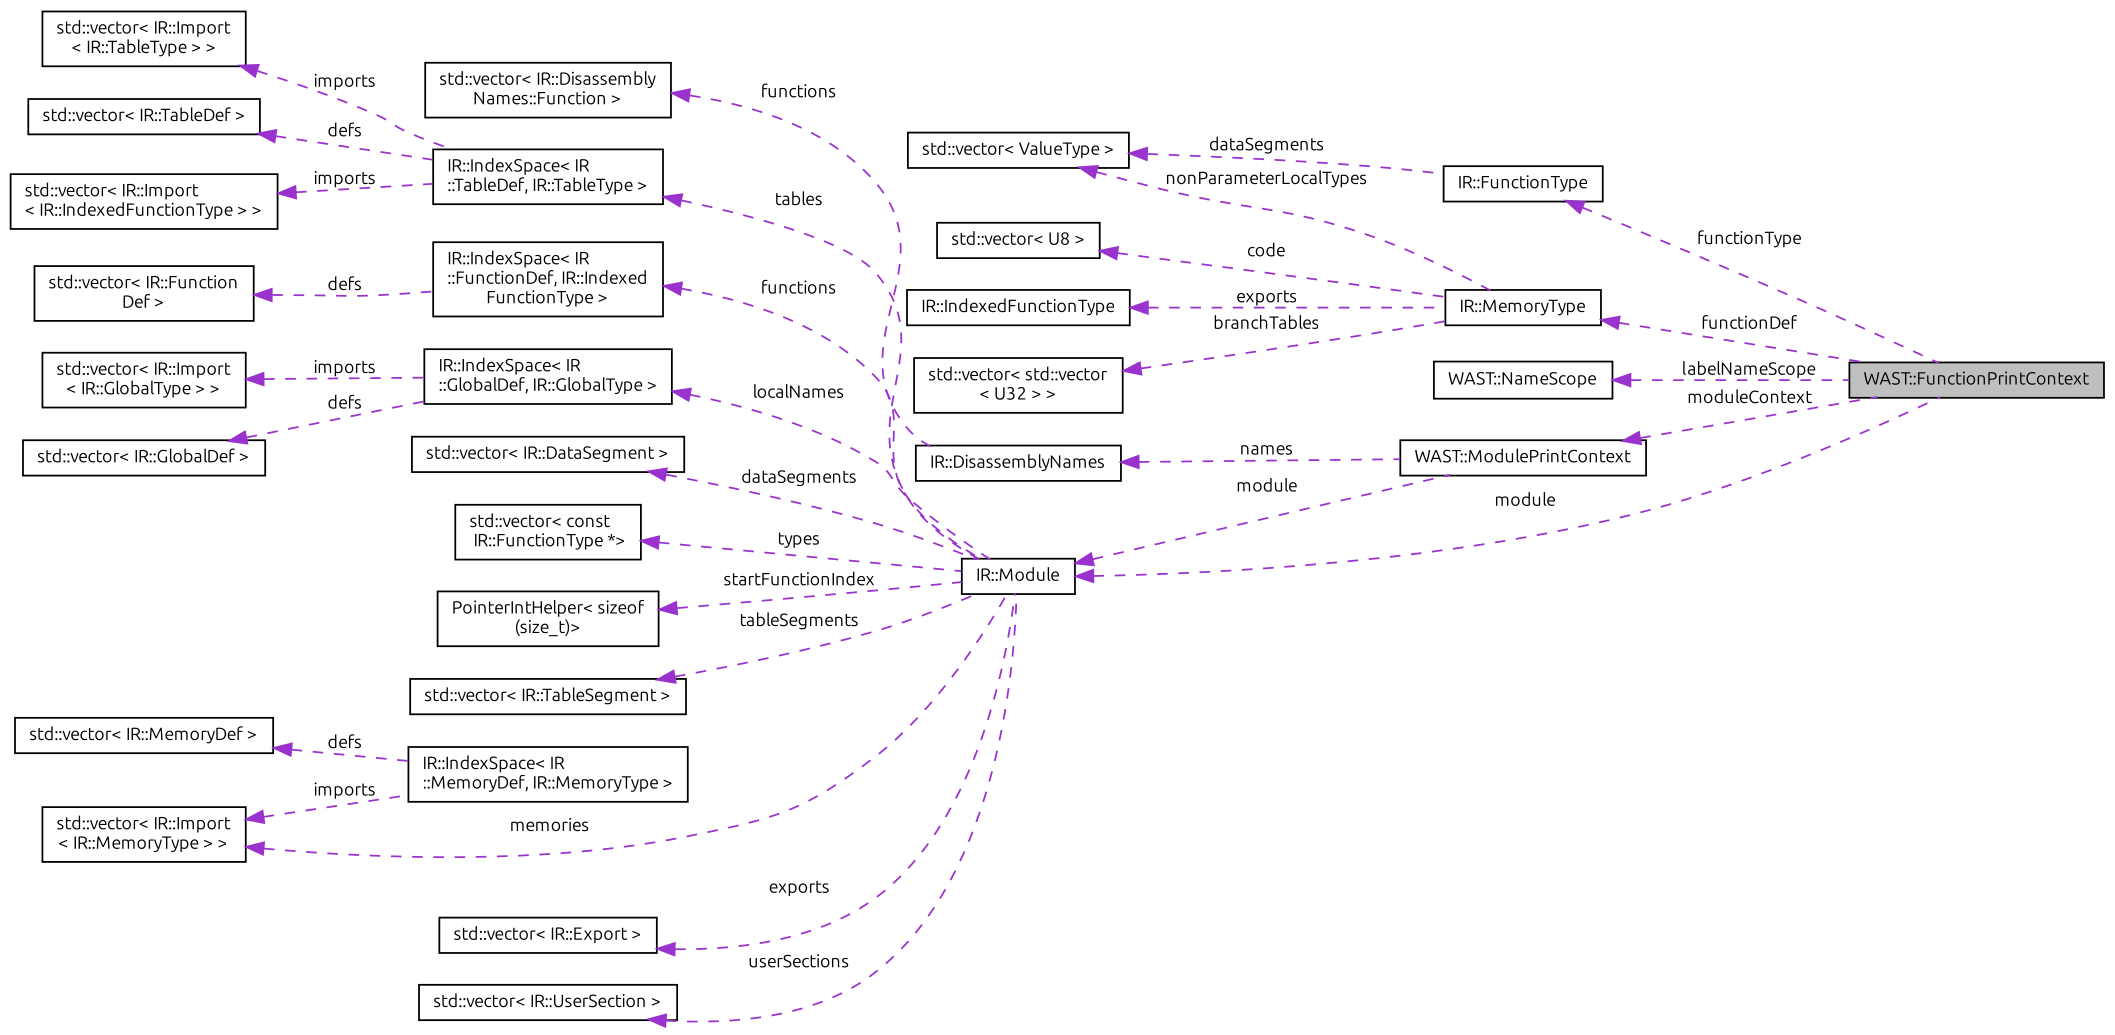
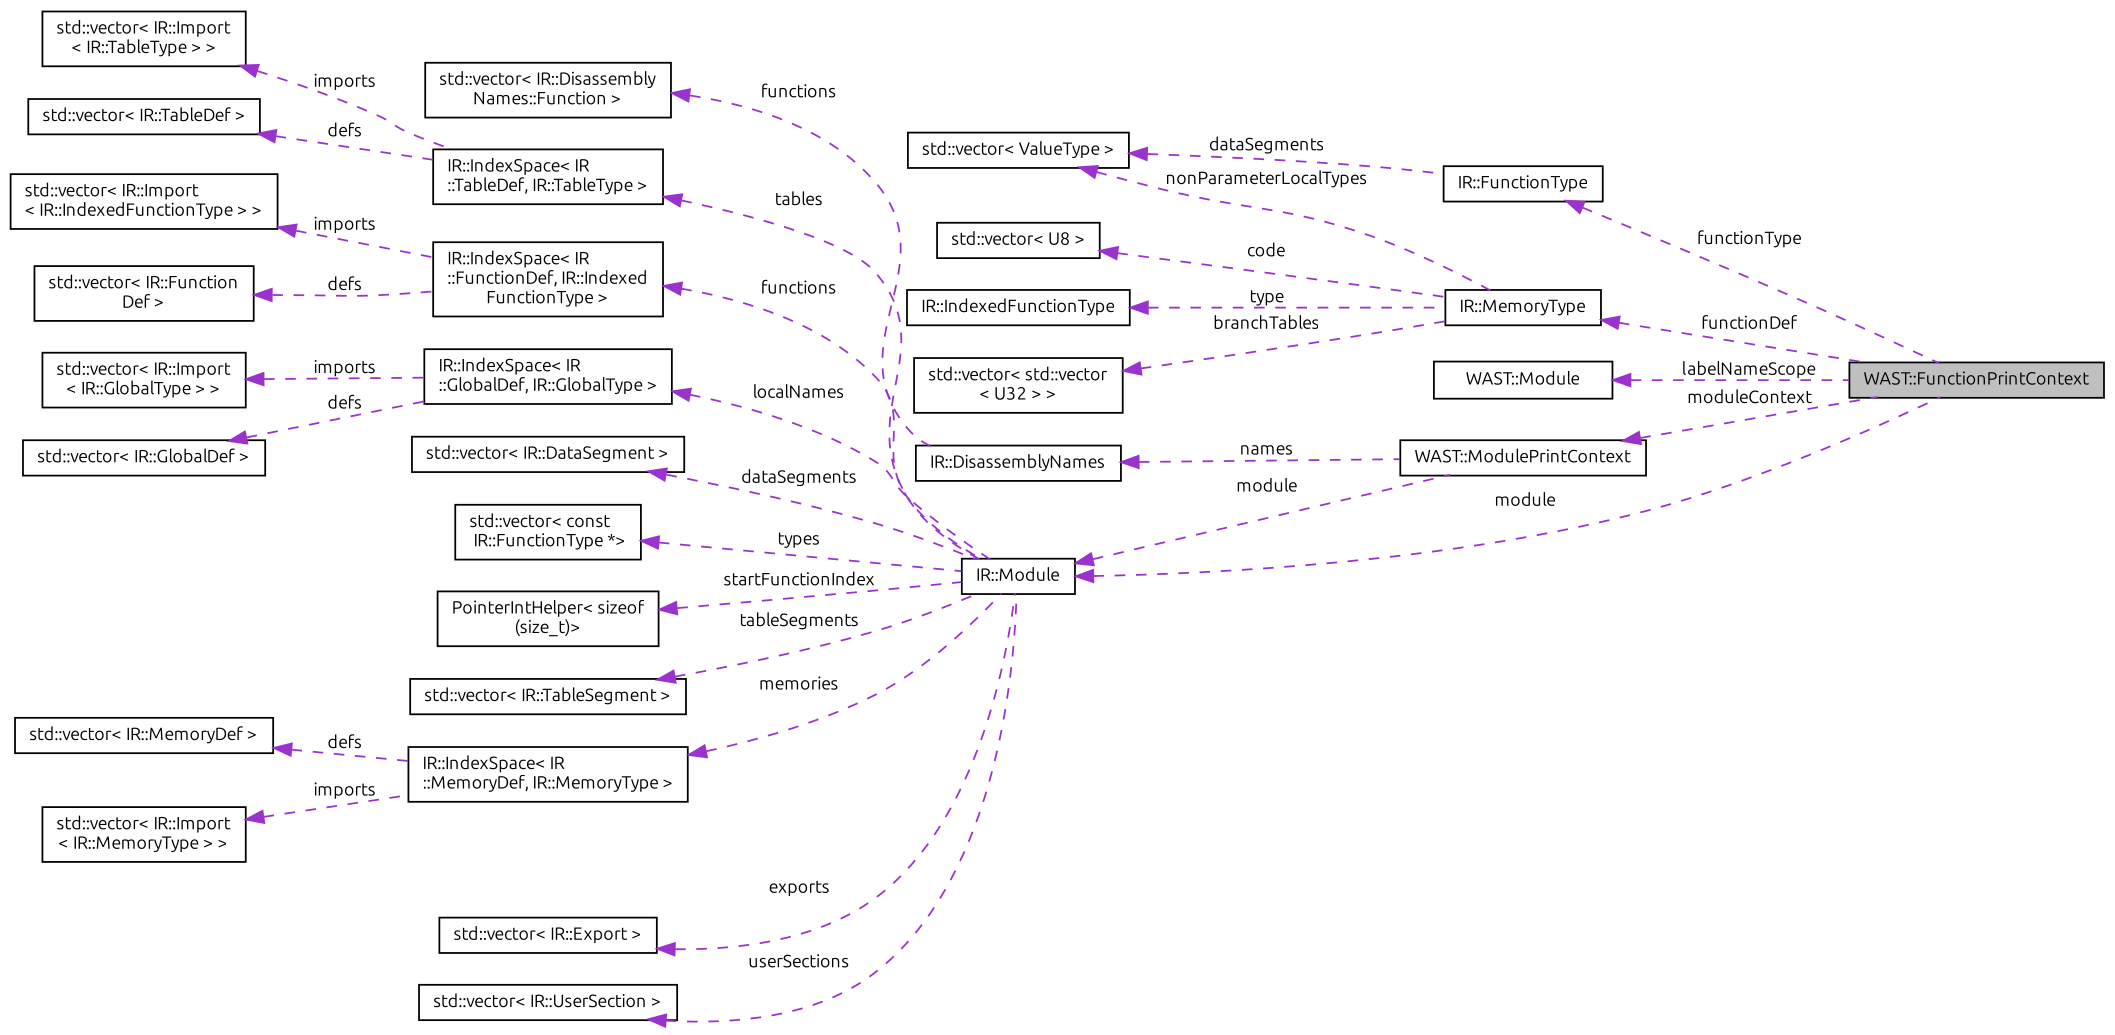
(364, 188) -> (364, 244)
(1265, 298) -> (1265, 298)
(1523, 380) -> (1523, 380)
(684, 837) -> (868, 698)
